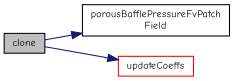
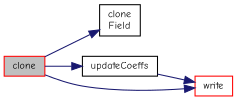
(156, 20) -> (120, 20)
(25, 43) -> (25, 66)
(156, 66) -> (120, 66)
none -> (214, 86)
